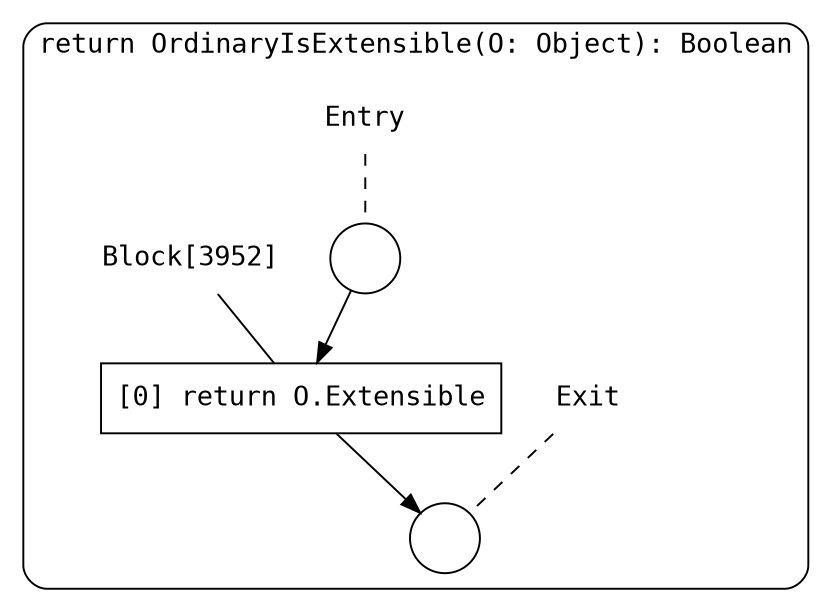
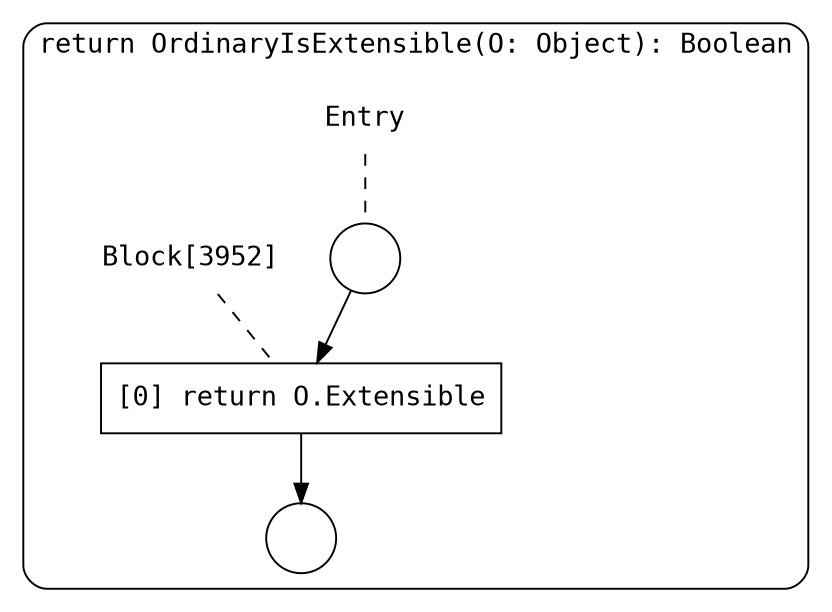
(246, 329) -> (246, 329)
(589, 398) -> none
